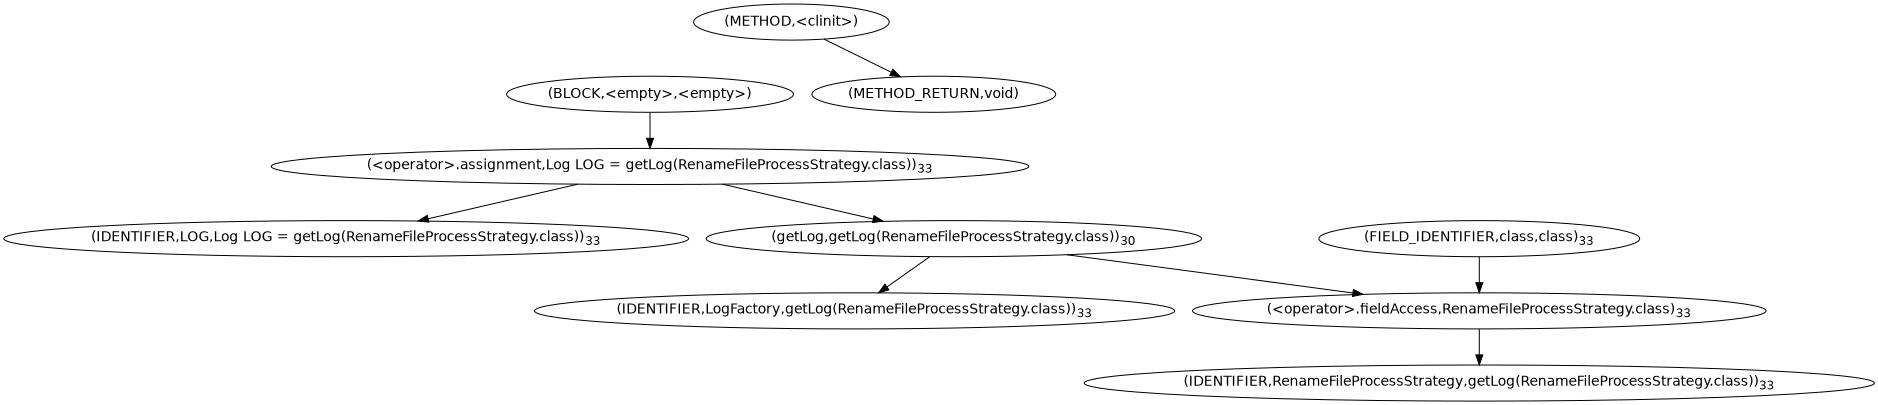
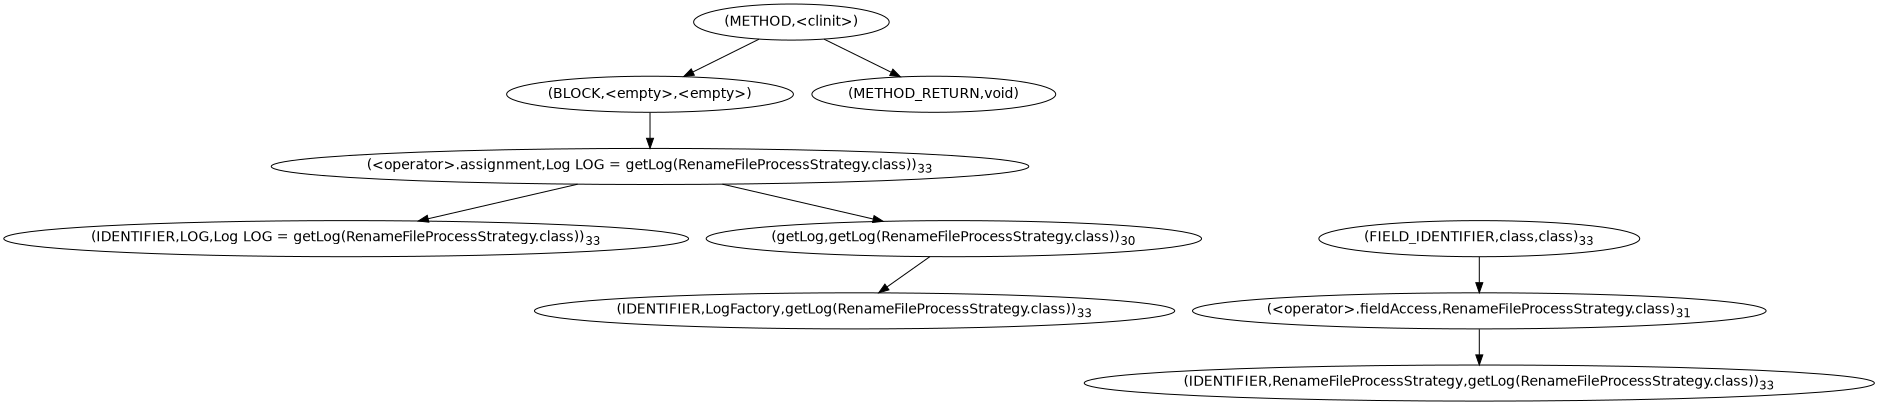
none -> (726, 56)
(1210, 274) -> none
(1684, 309) -> (1684, 309)
